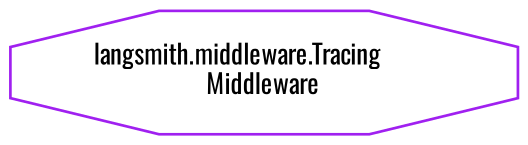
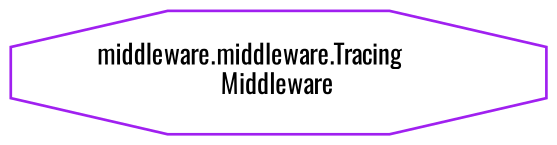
(264, 73) -> (279, 73)
